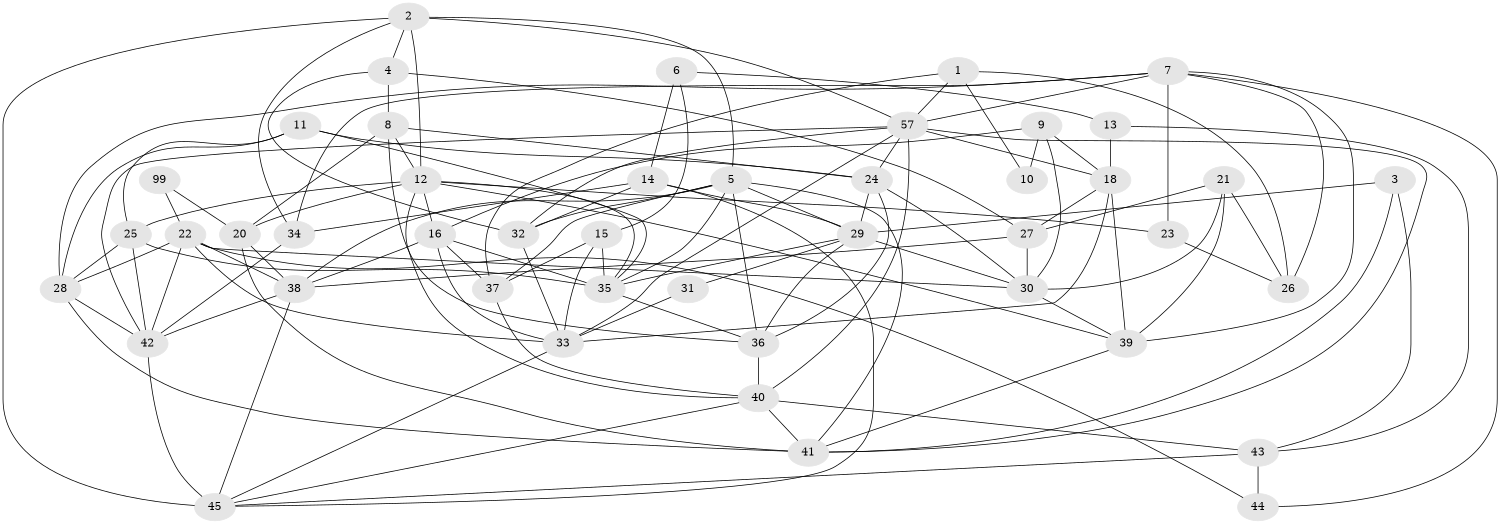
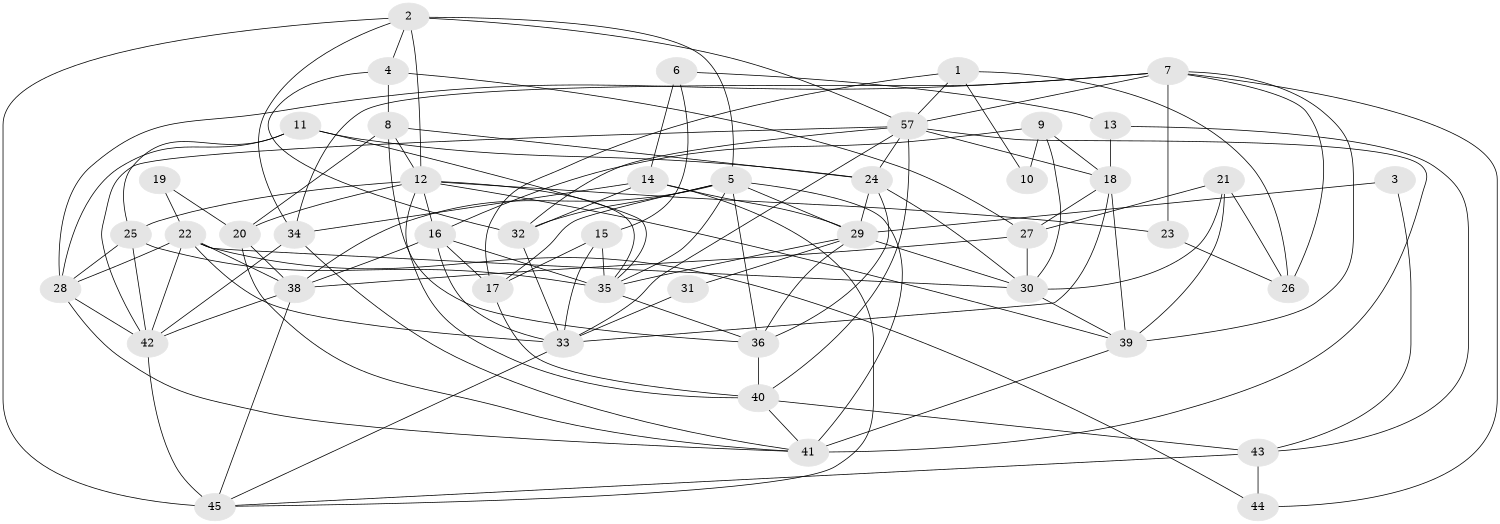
(160, 180) -> (160, 180)
(493, 289) -> (493, 289)
(1156, 401) -> (529, 387)
(487, 453) -> none
